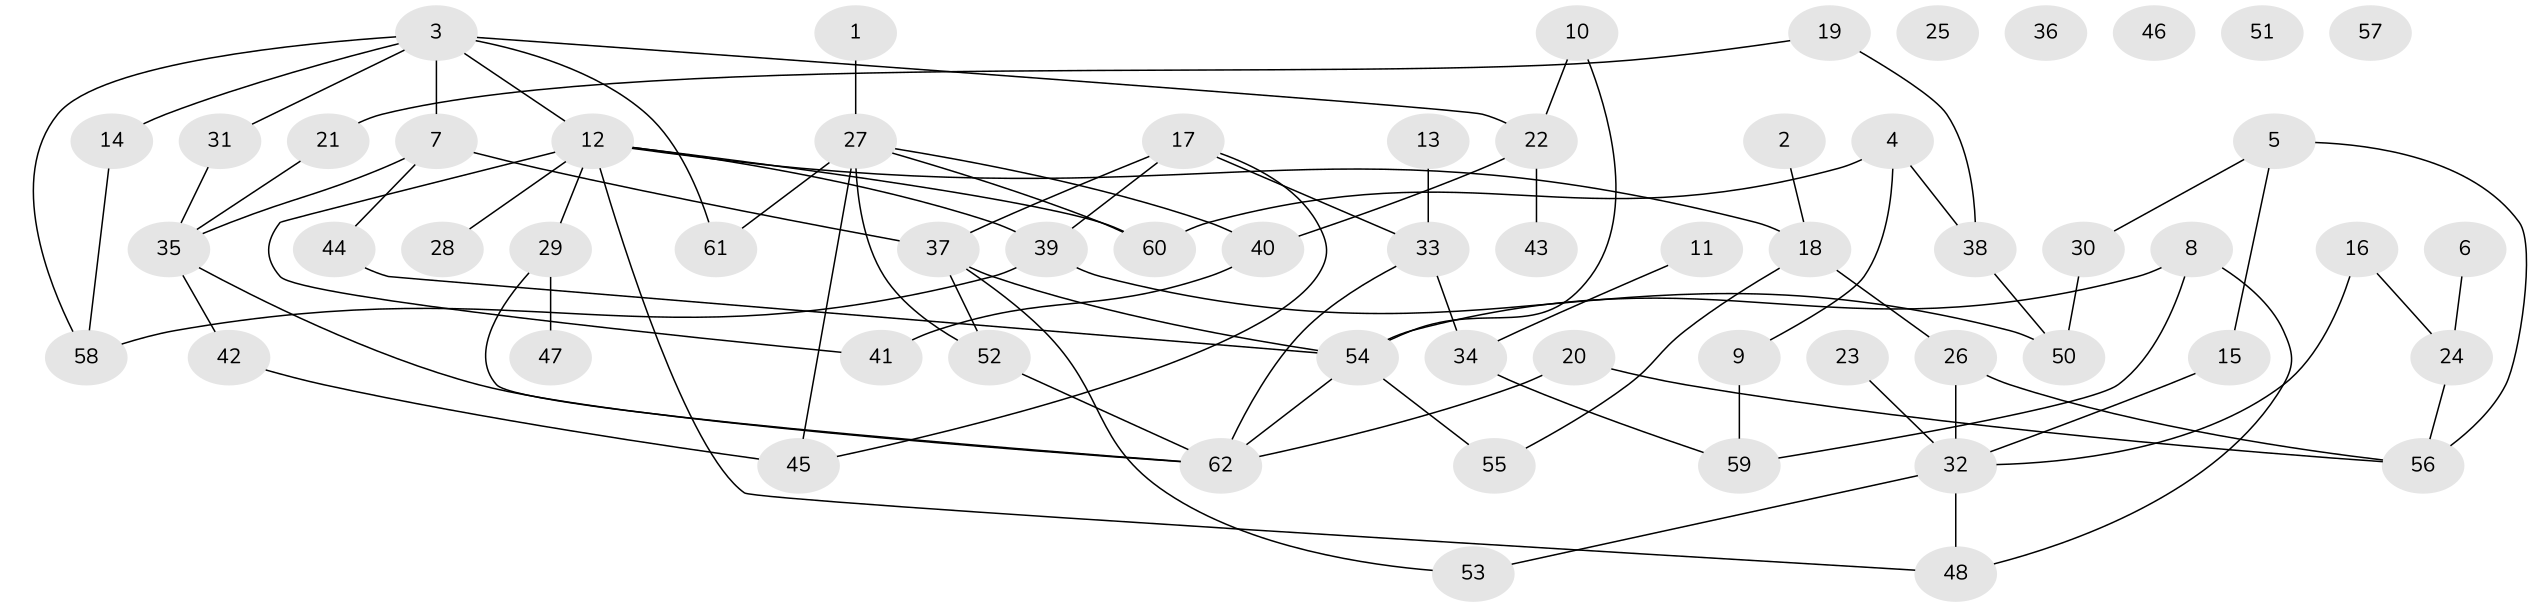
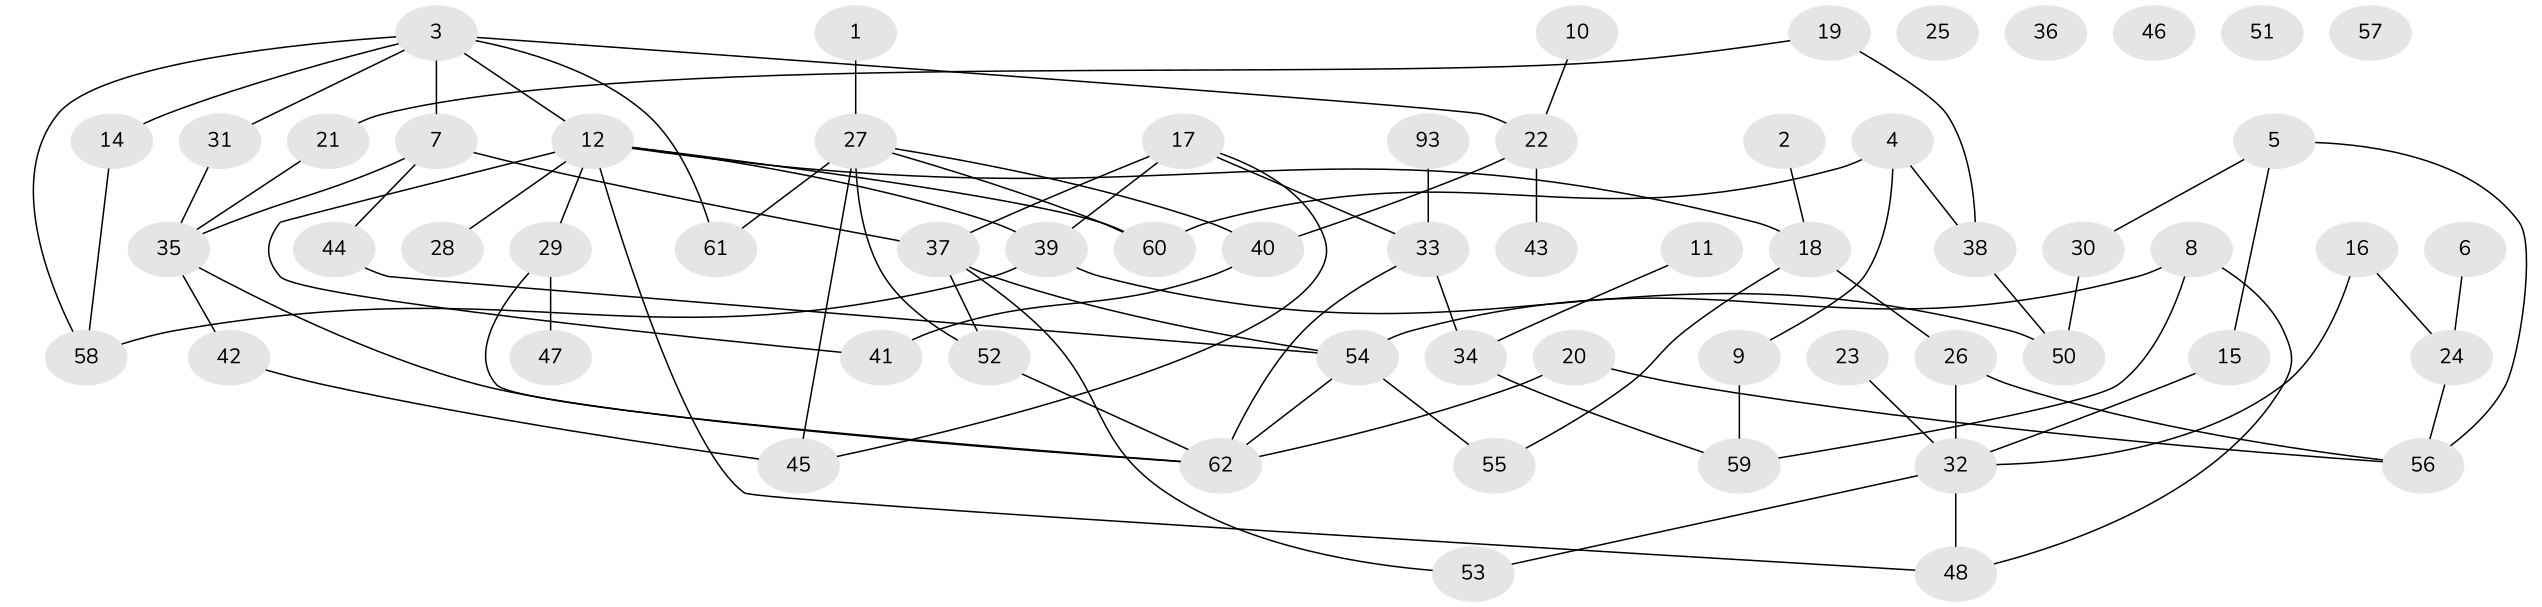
(1428, 141) -> (1428, 141)
(1592, 273) -> none
